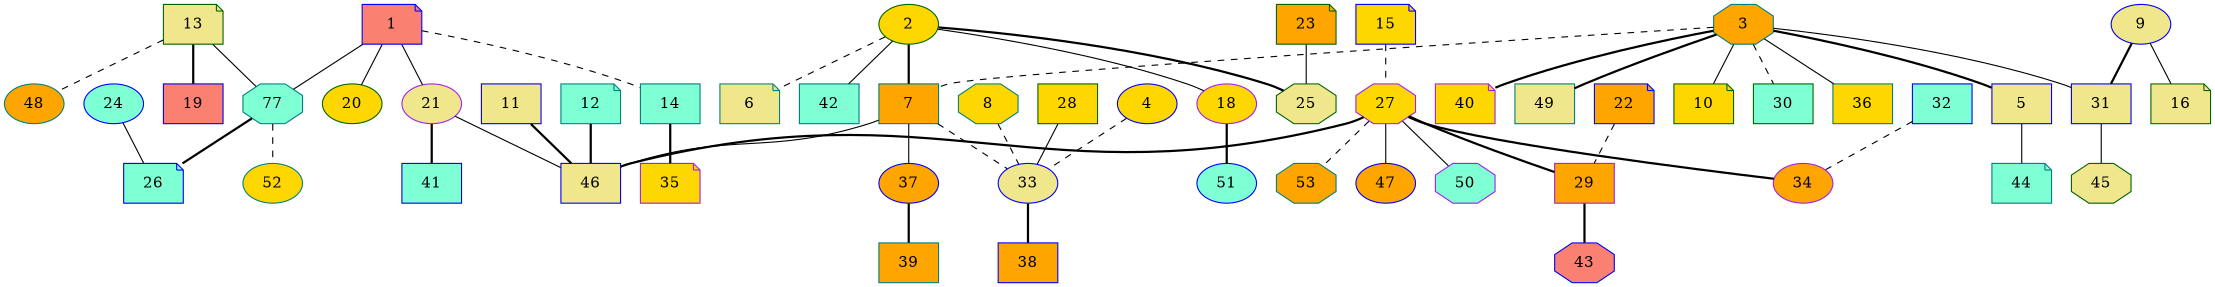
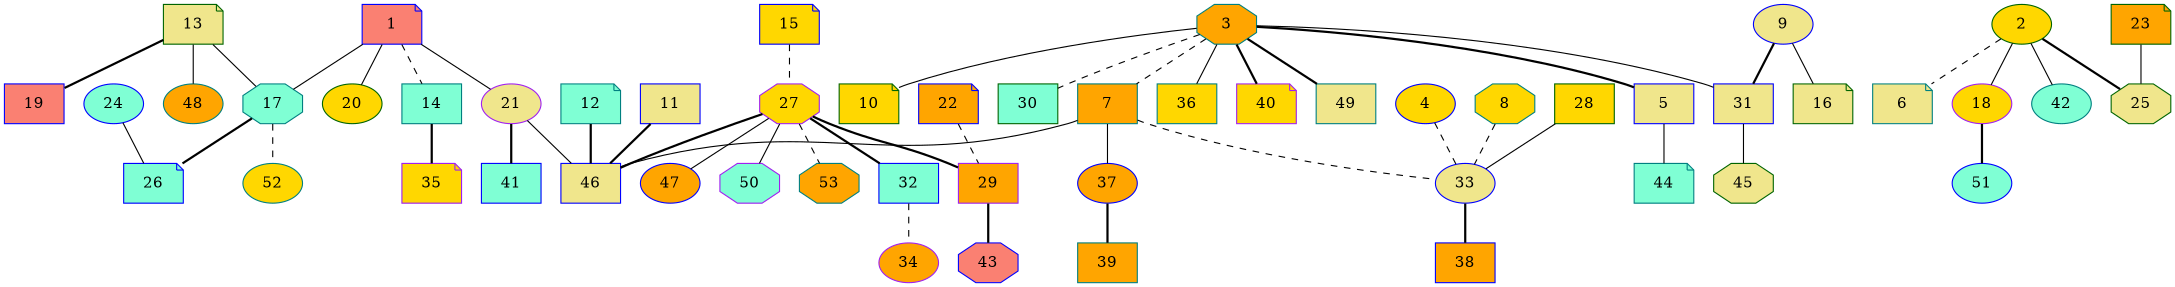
(909, 64) -> none
(111, 66) -> (193, 64)
(273, 104) -> (273, 104)
(829, 104) -> (2061, 104)
(1590, 154) -> (838, 136)
